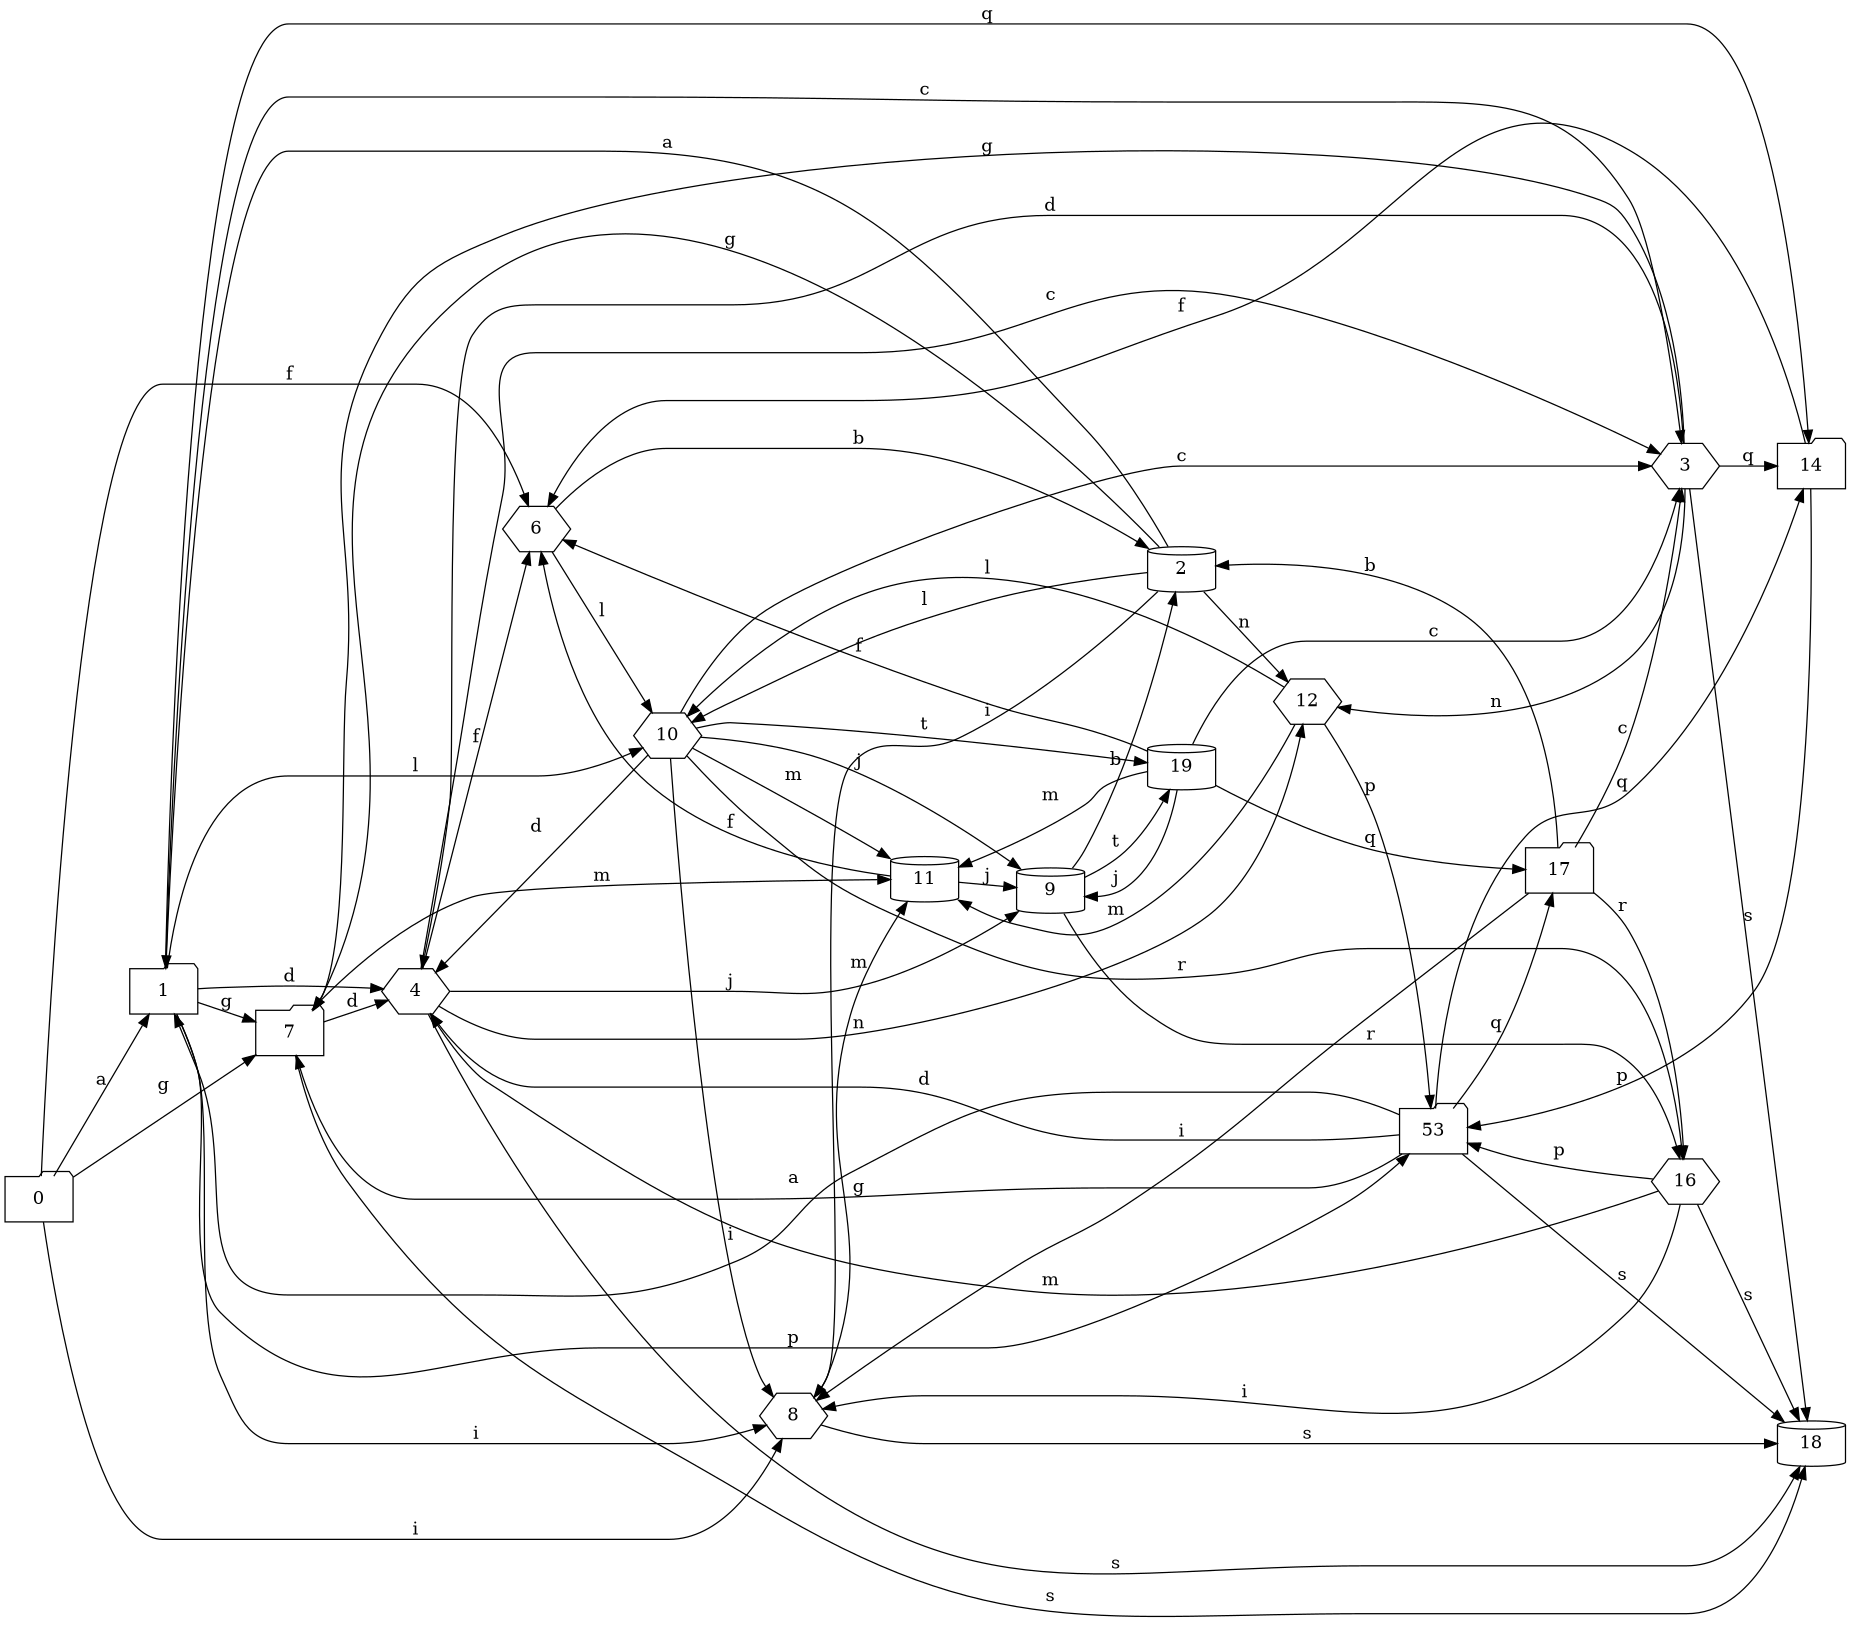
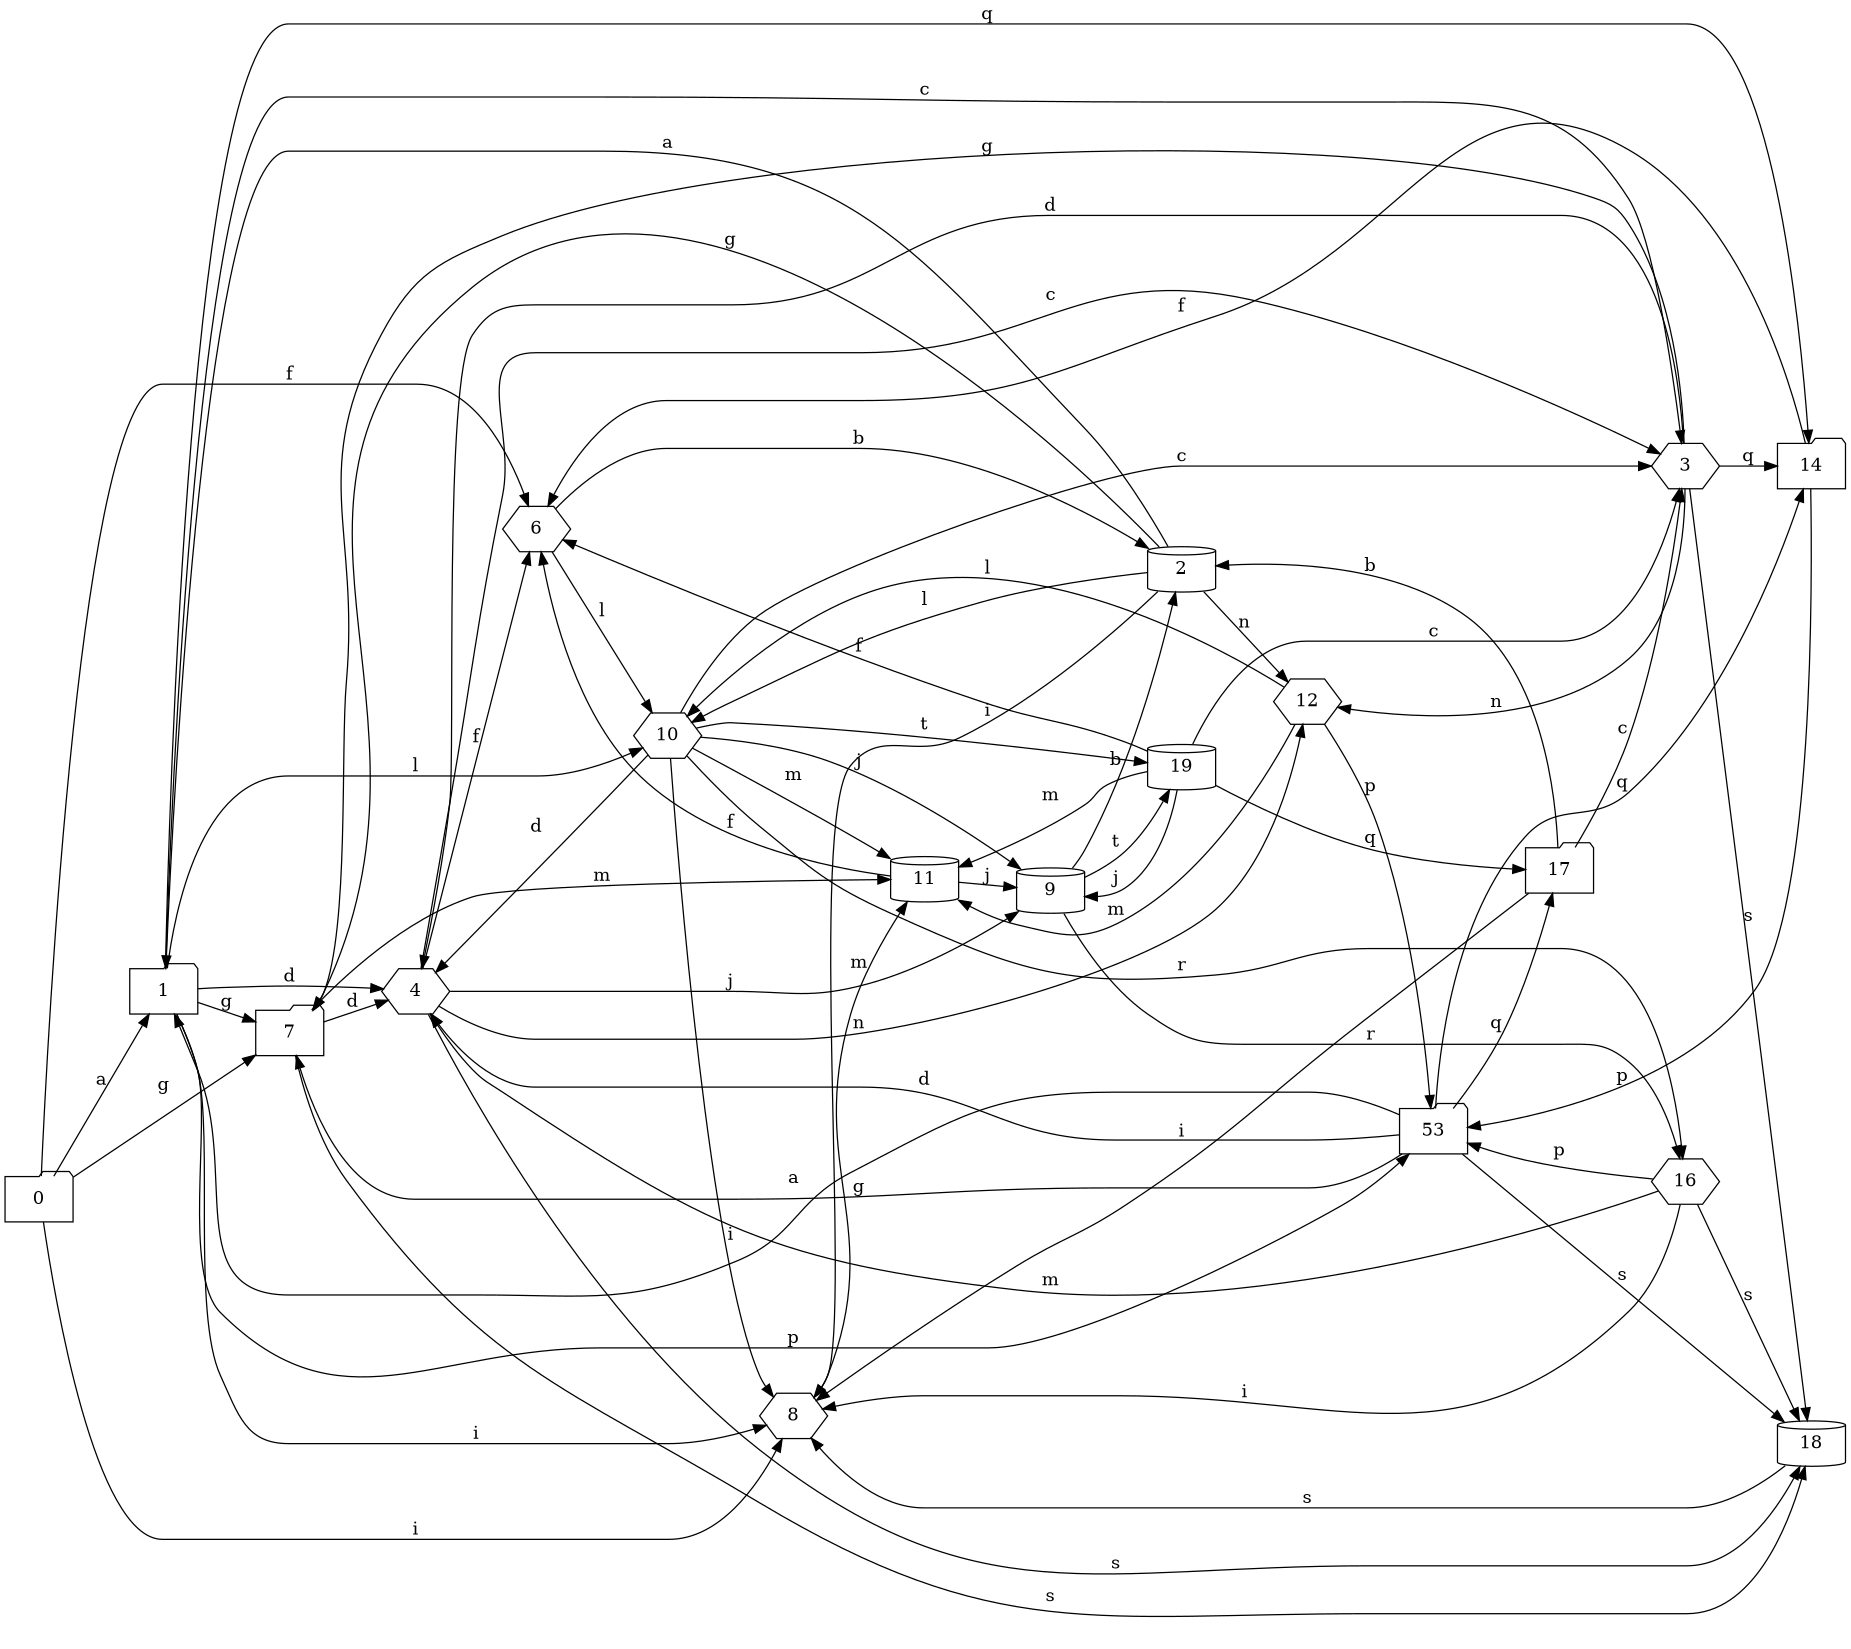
(1661, 1010) -> none
(1292, 1444) -> (1298, 1508)
